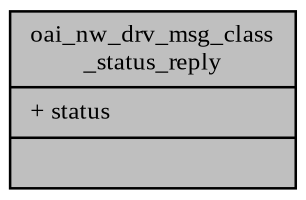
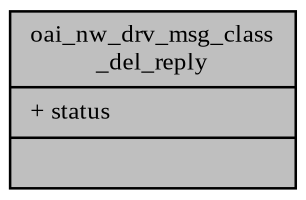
(153, 62) -> (153, 62)
